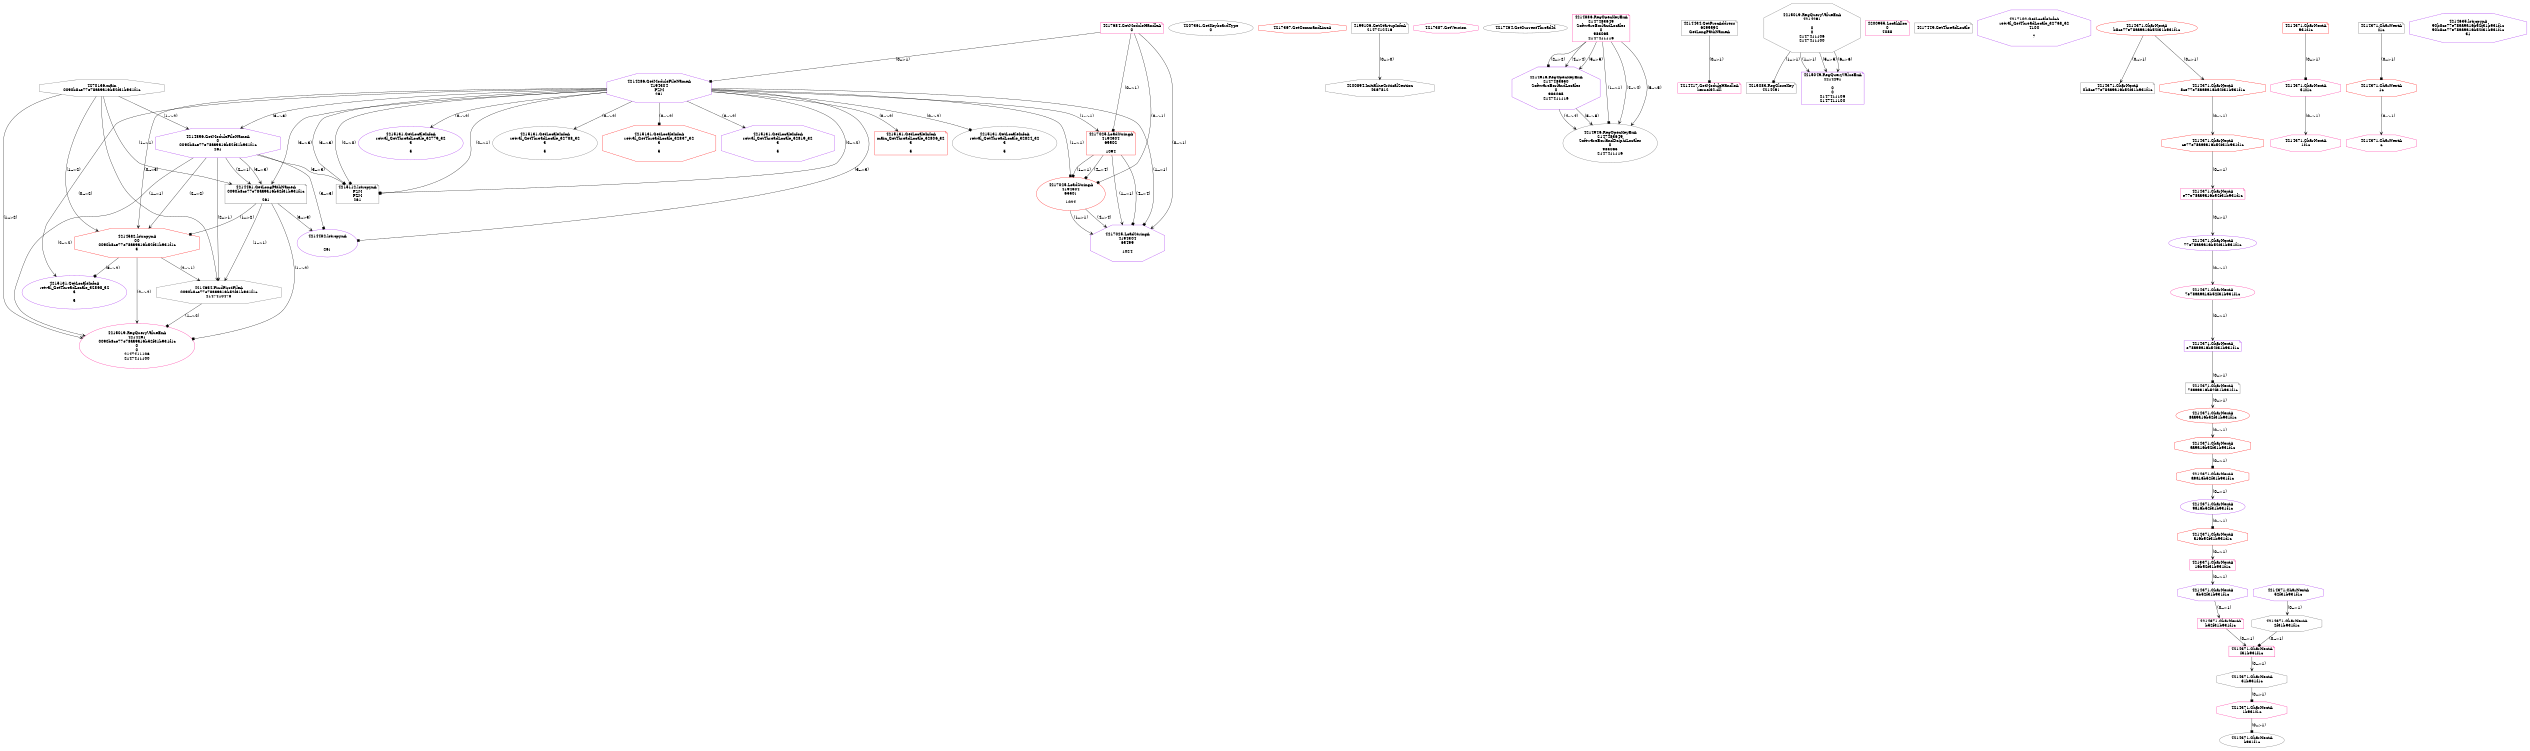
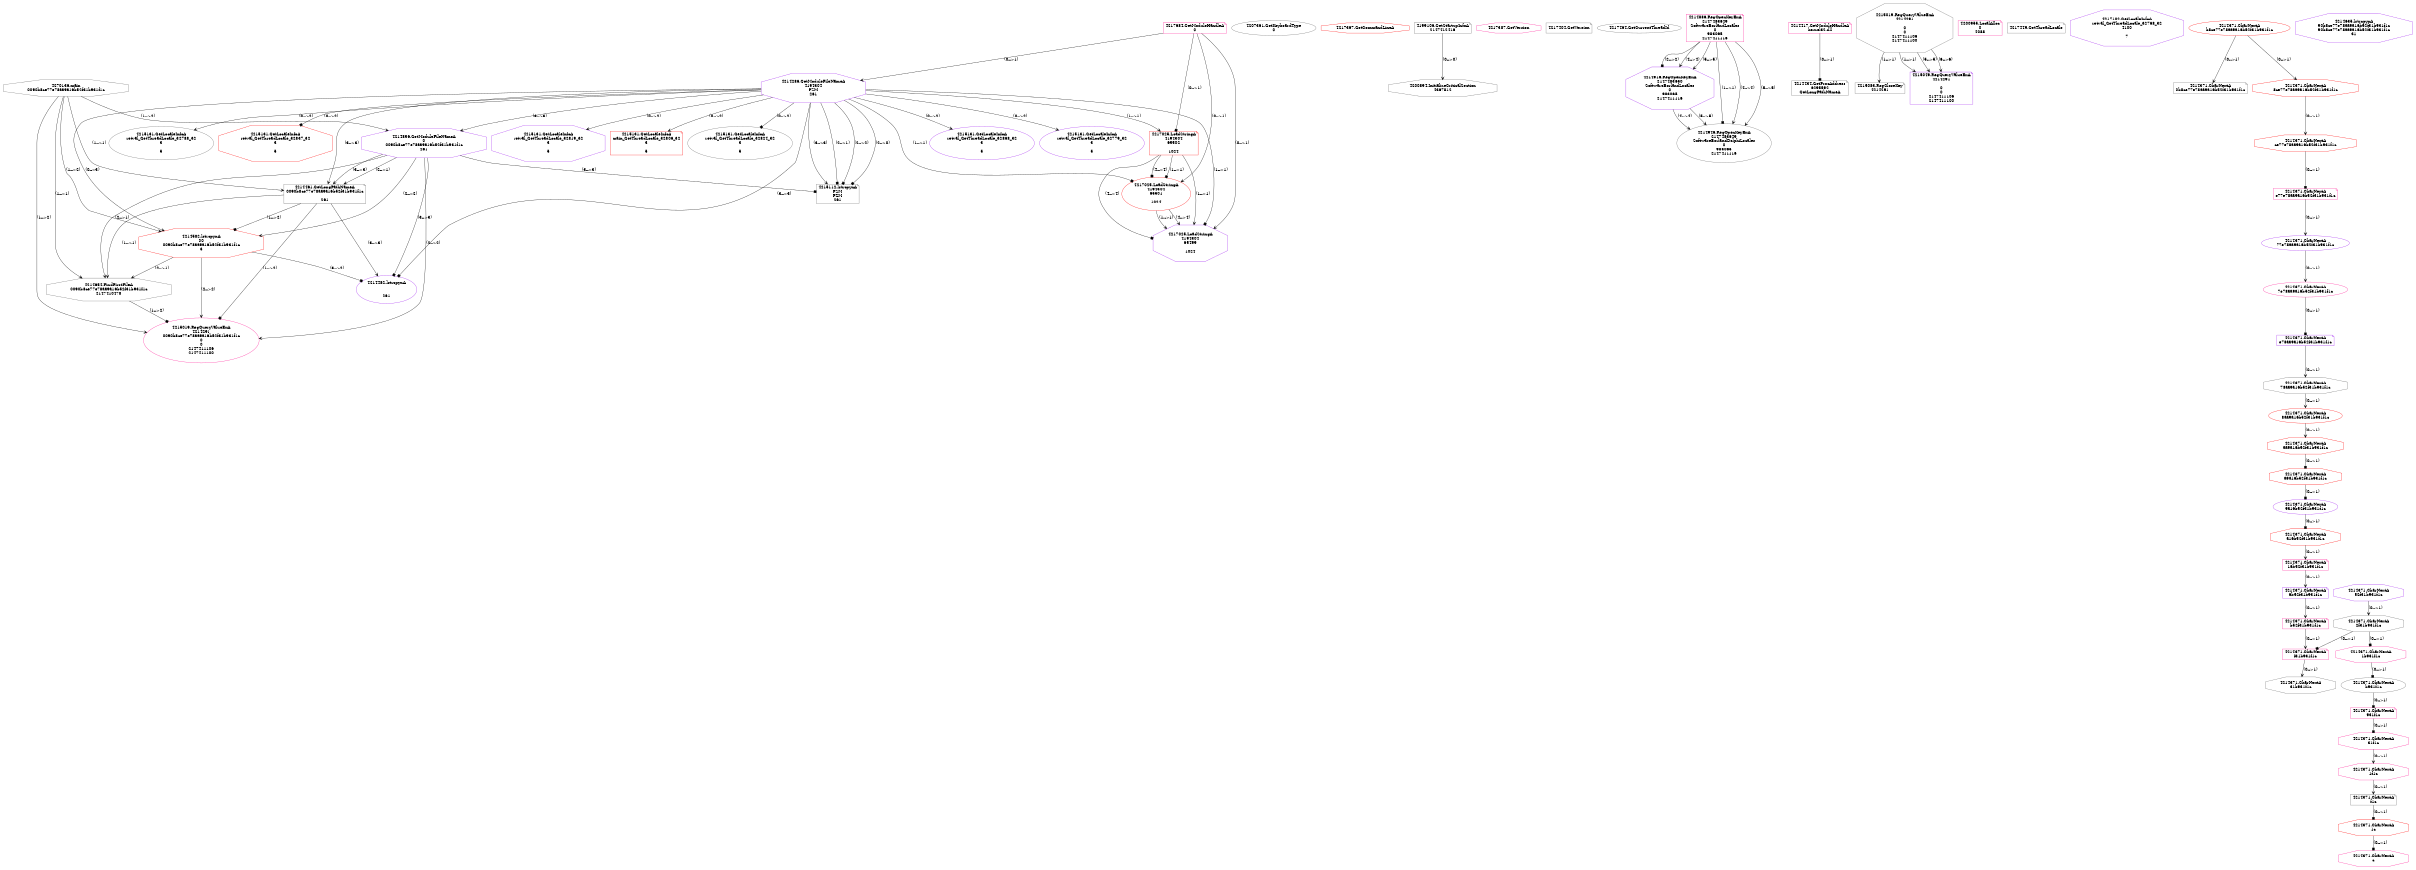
none -> (1569, 28)
(2306, 28) -> (2373, 713)
(906, 57) -> (1013, 57)
(1709, 58) -> (1820, 56)
(1781, 65) -> (1880, 66)
(2381, 114) -> (2373, 842)
(1150, 119) -> (1212, 111)
(1111, 143) -> (1174, 143)
(2213, 168) -> (2305, 168)
(107, 266) -> (306, 264)
(2213, 319) -> (2305, 315)
(2213, 366) -> (2305, 360)
(2213, 388) -> (2305, 386)
(2213, 490) -> (2305, 491)
(2213, 565) -> (2305, 565)
(2213, 593) -> (2305, 593)
(2252, 693) -> (2370, 637)
none -> (2373, 699)
none -> (2373, 786)
